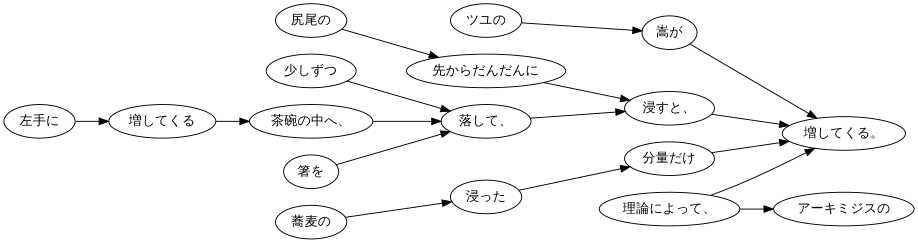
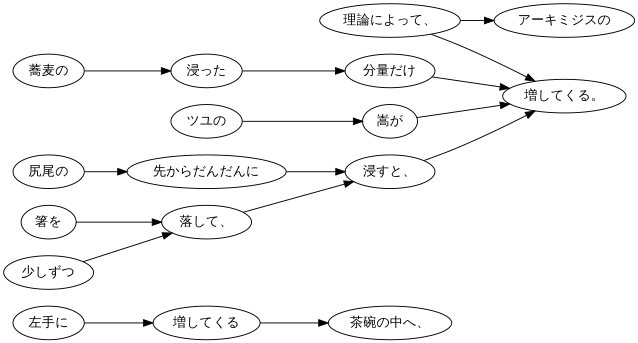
(402, 121) -> none
